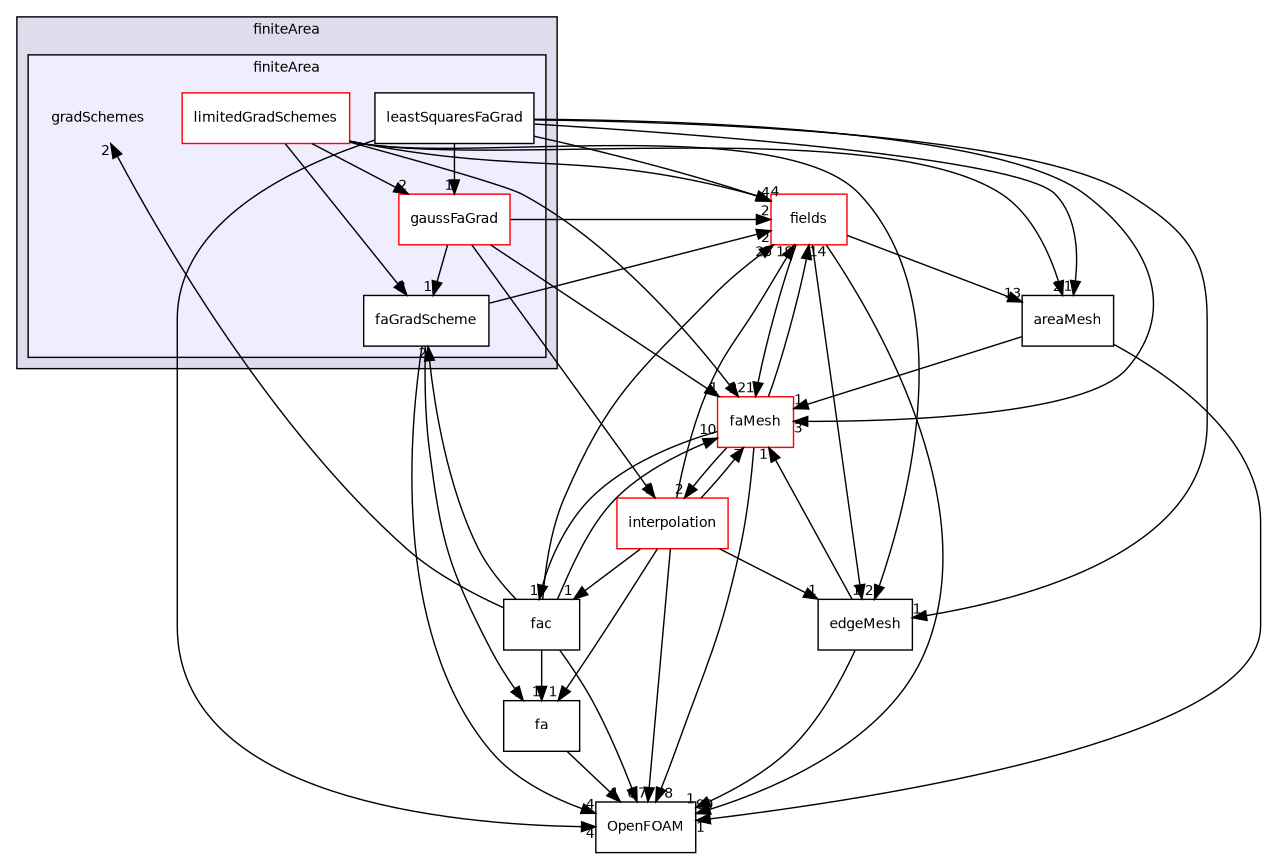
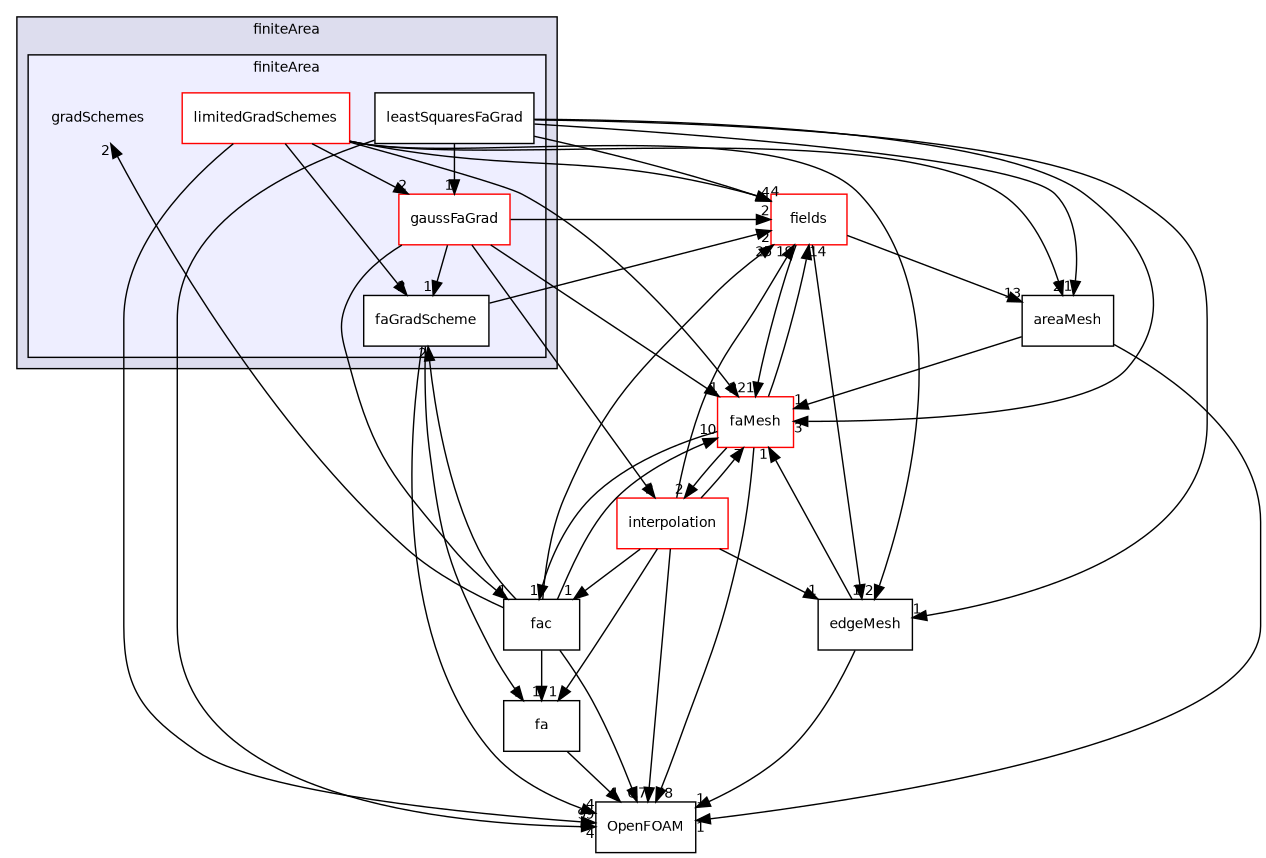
none -> (369, 426)
(941, 574) -> (124, 639)
